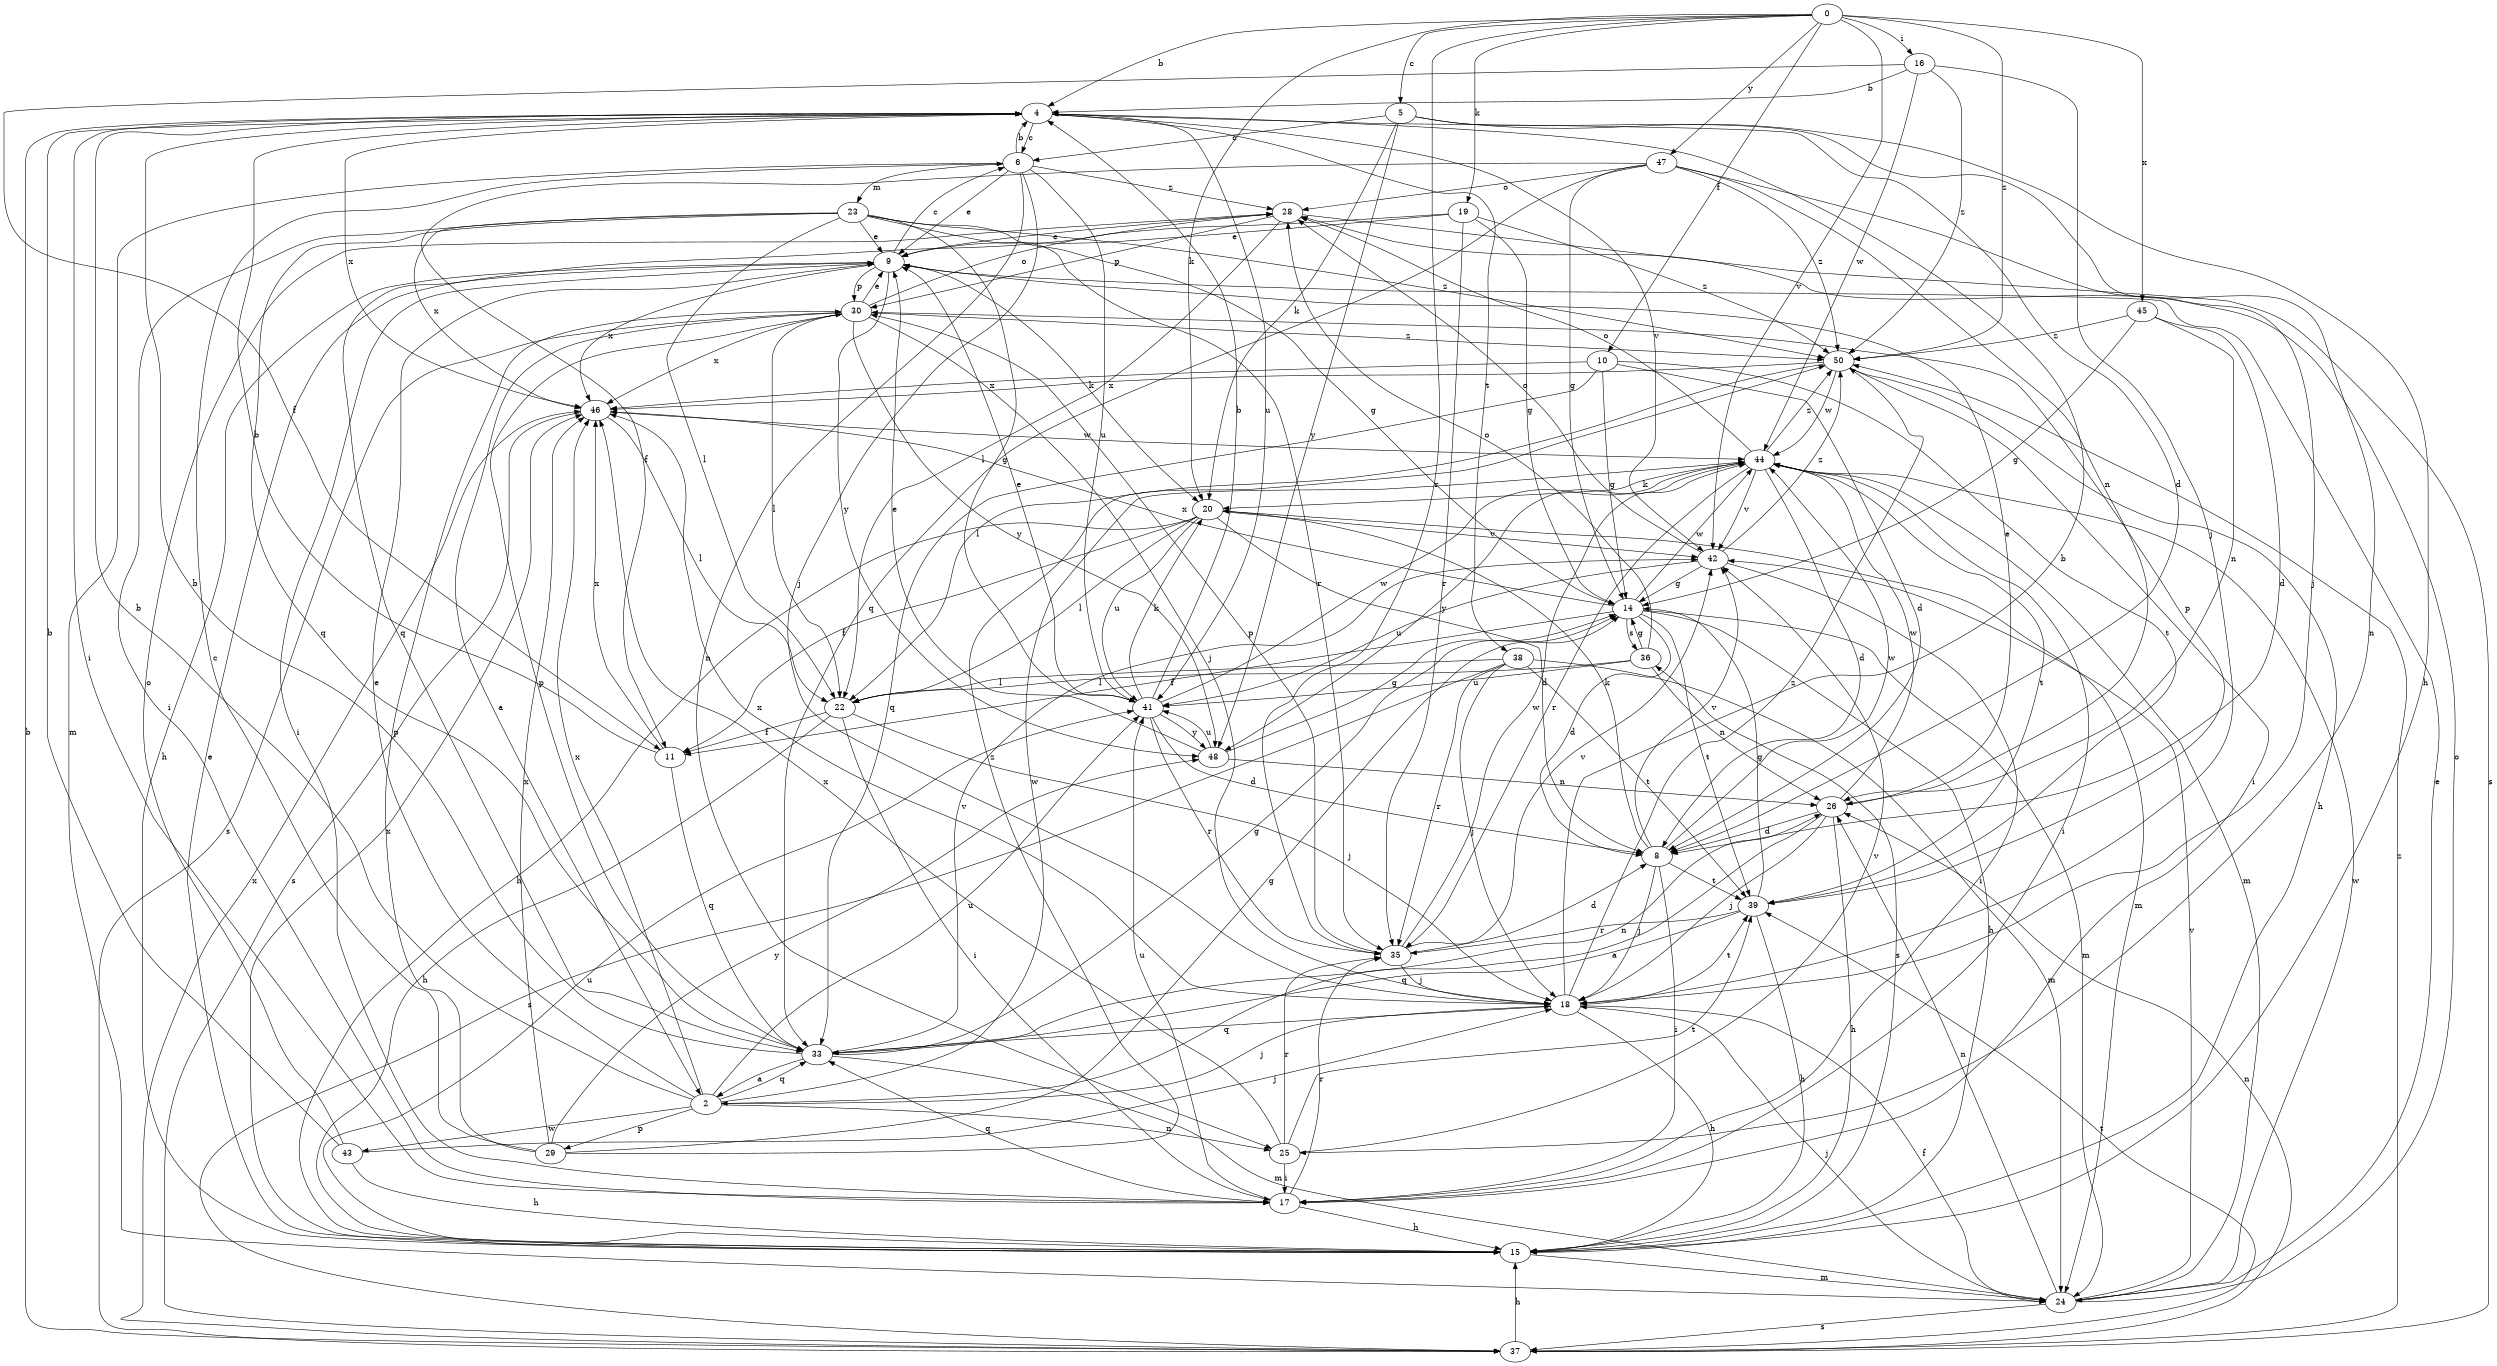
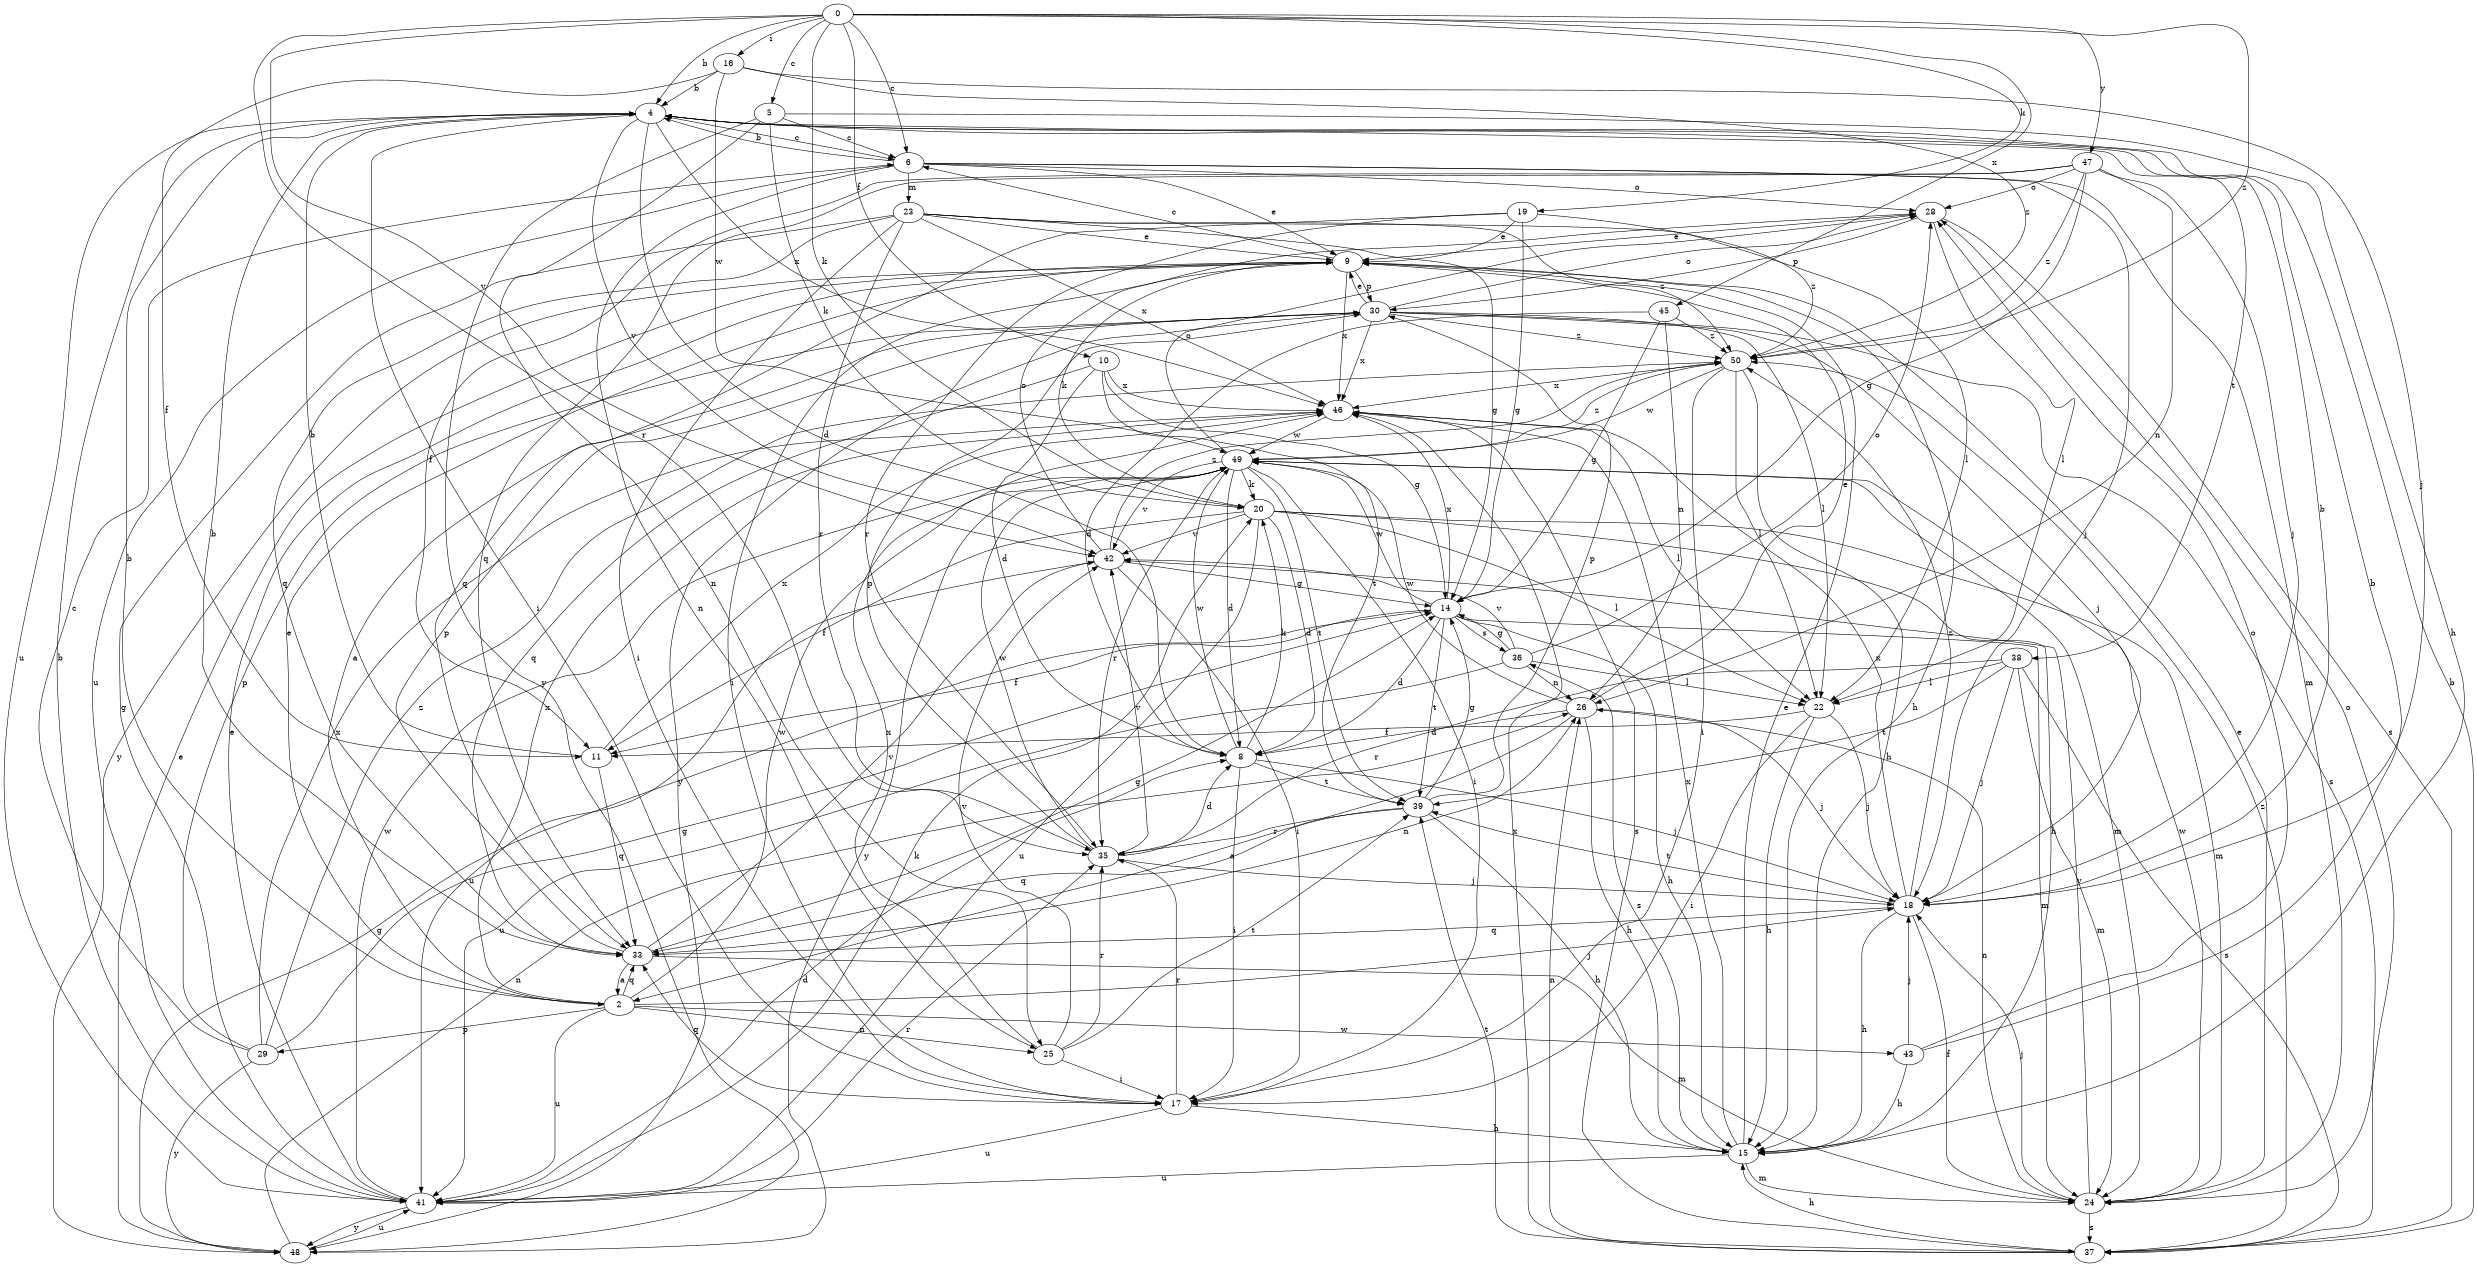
none -> (885, 77)
(1171, 188) -> (1637, 188)
(1760, 460) -> (1237, 460)
(1688, 720) -> (1386, 583)
